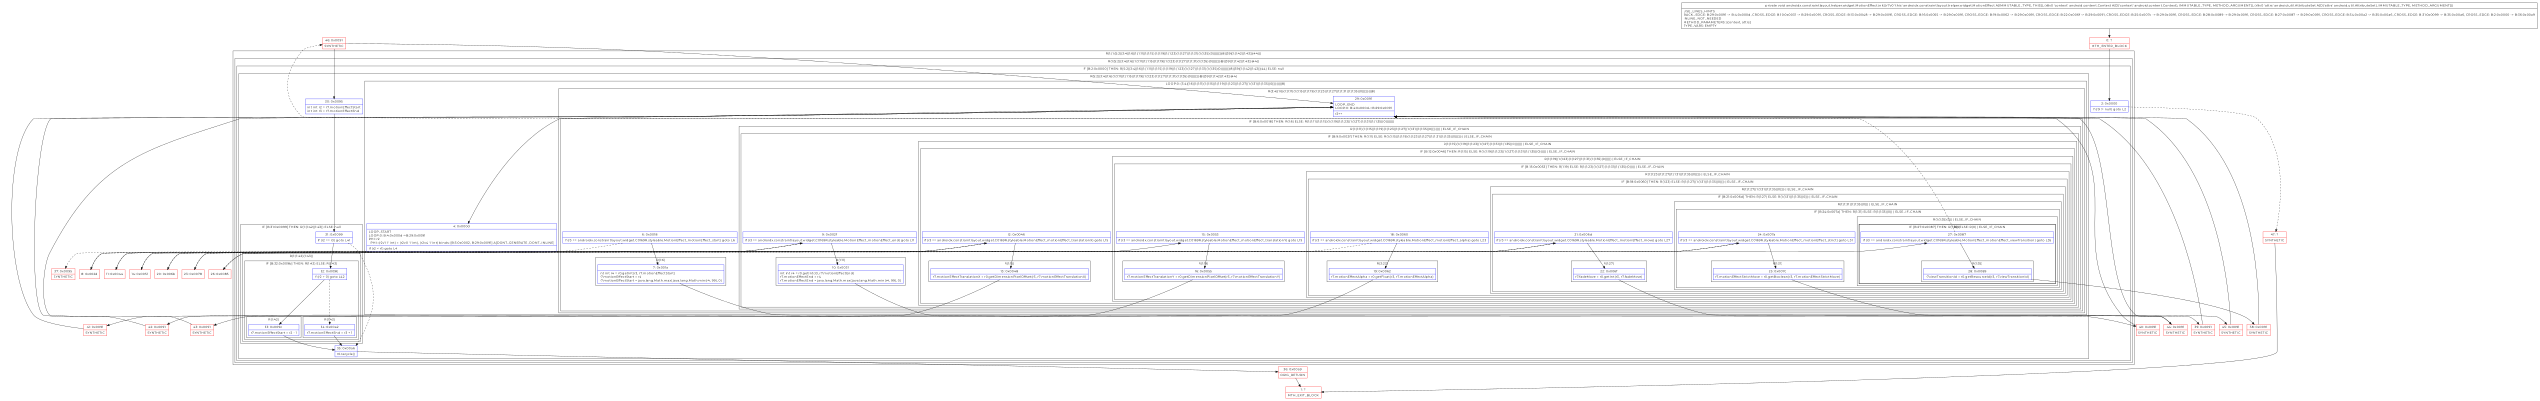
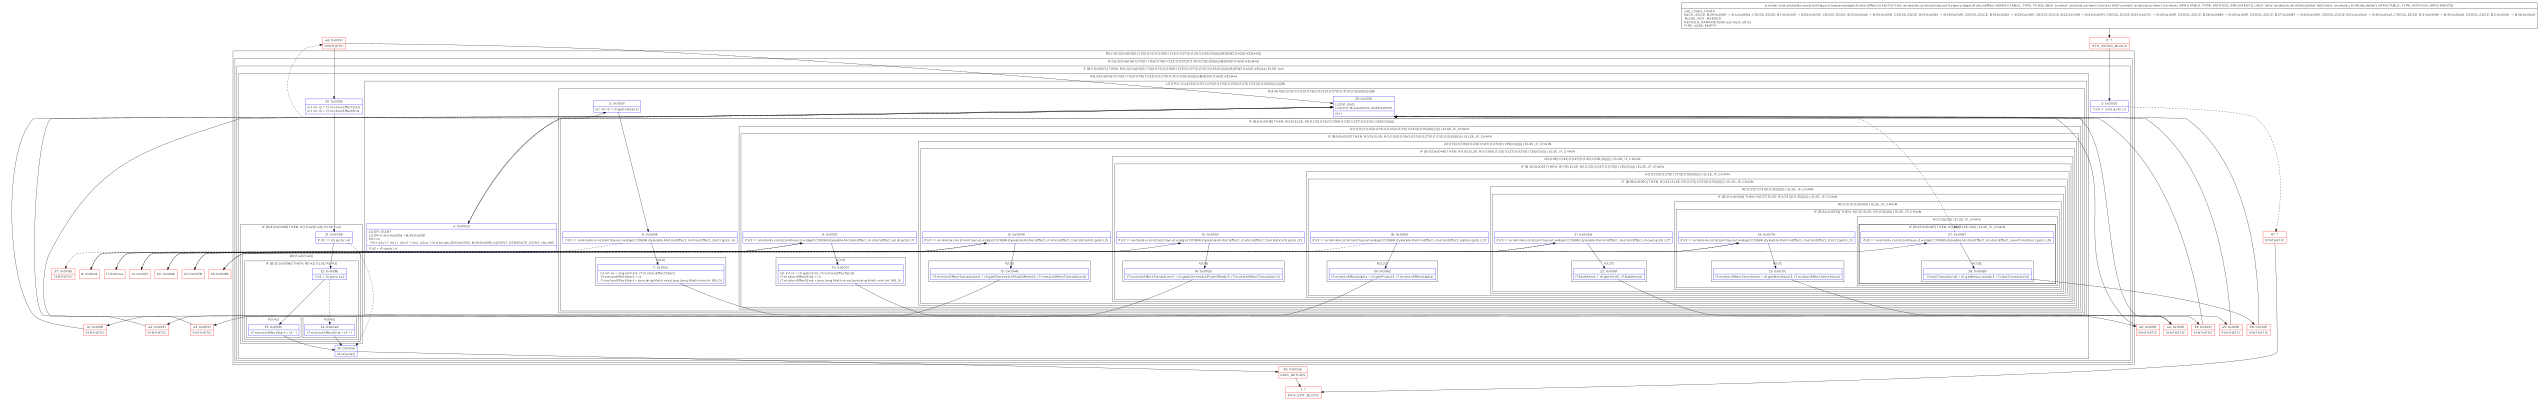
none -> (617, 106)
